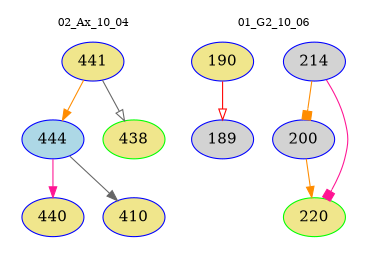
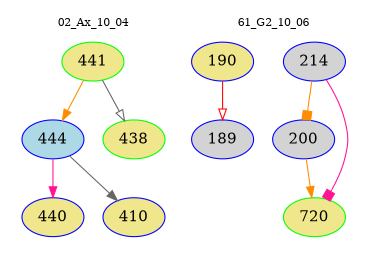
(274, 23) -> (274, 23)
(93, 62) -> (93, 62)
(314, 217) -> (314, 217)
